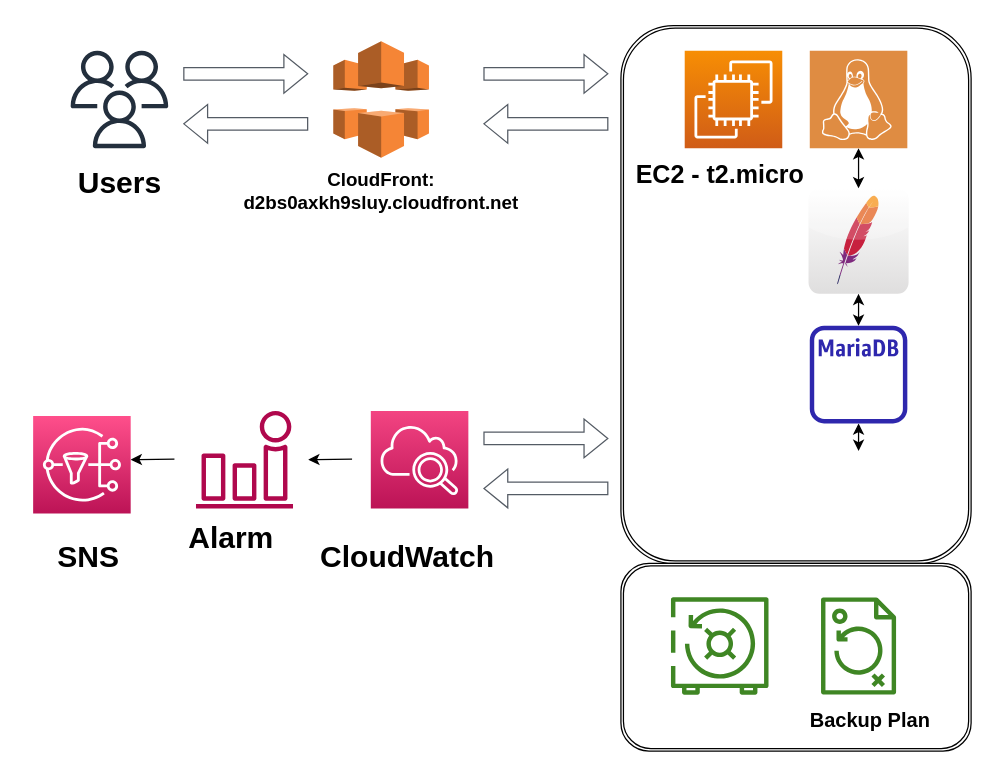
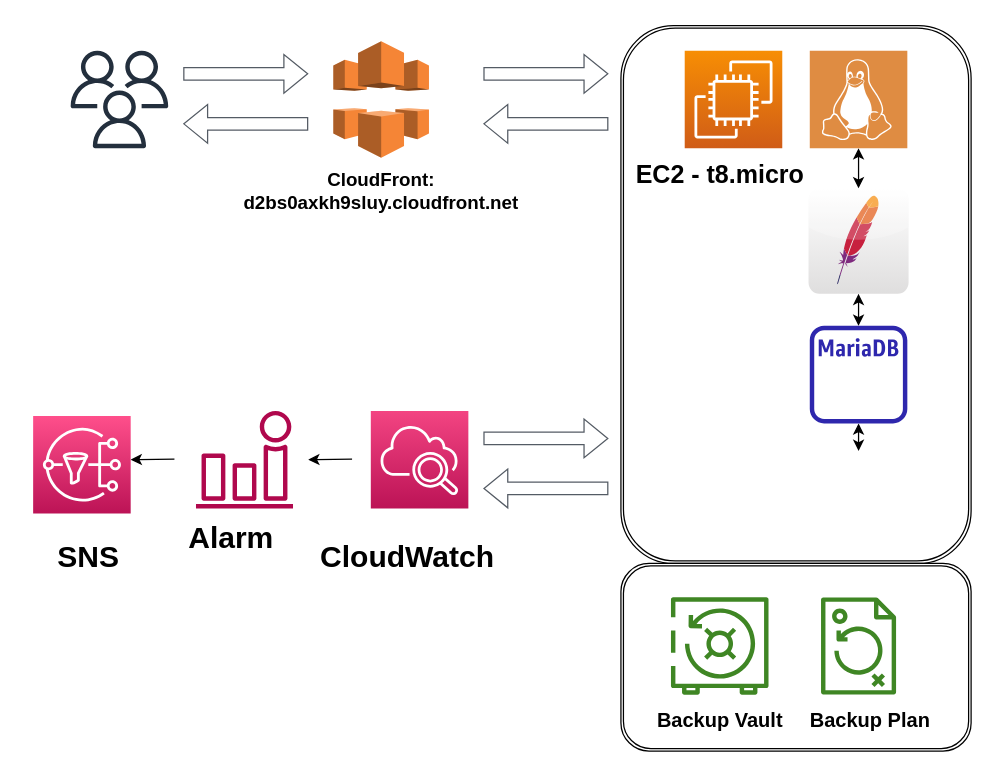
(720, 173) -> (720, 173)
(119, 183) -> none
none -> (719, 719)
